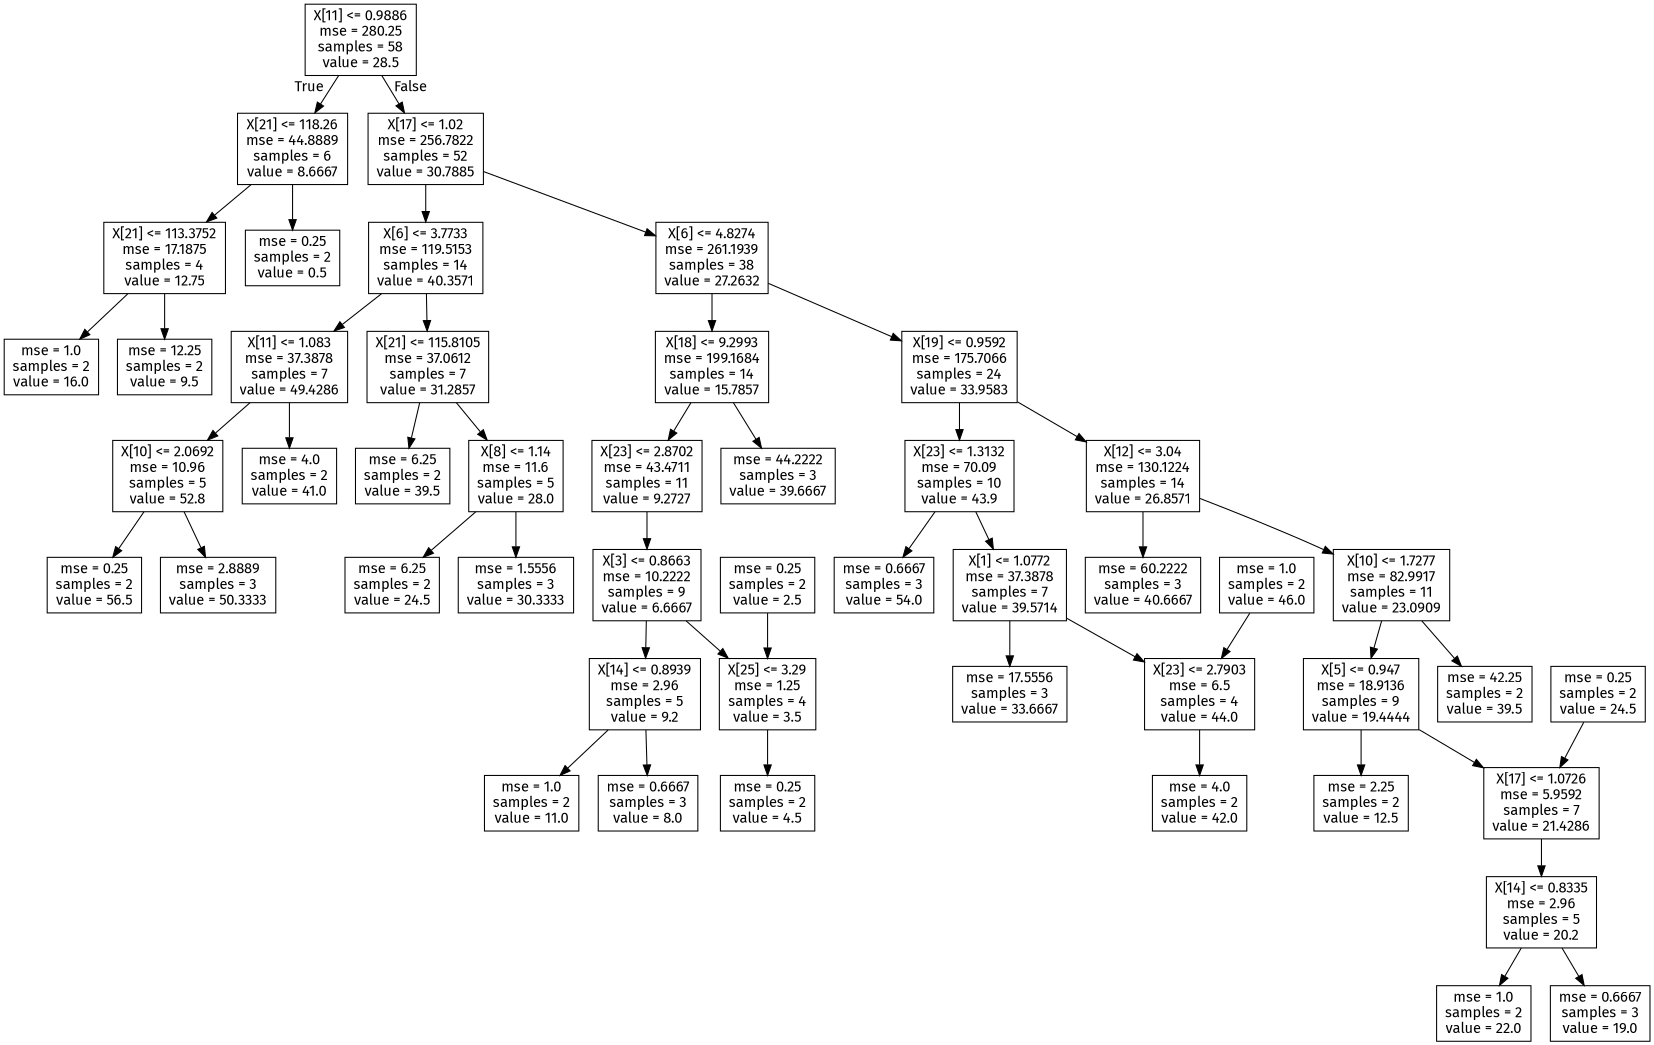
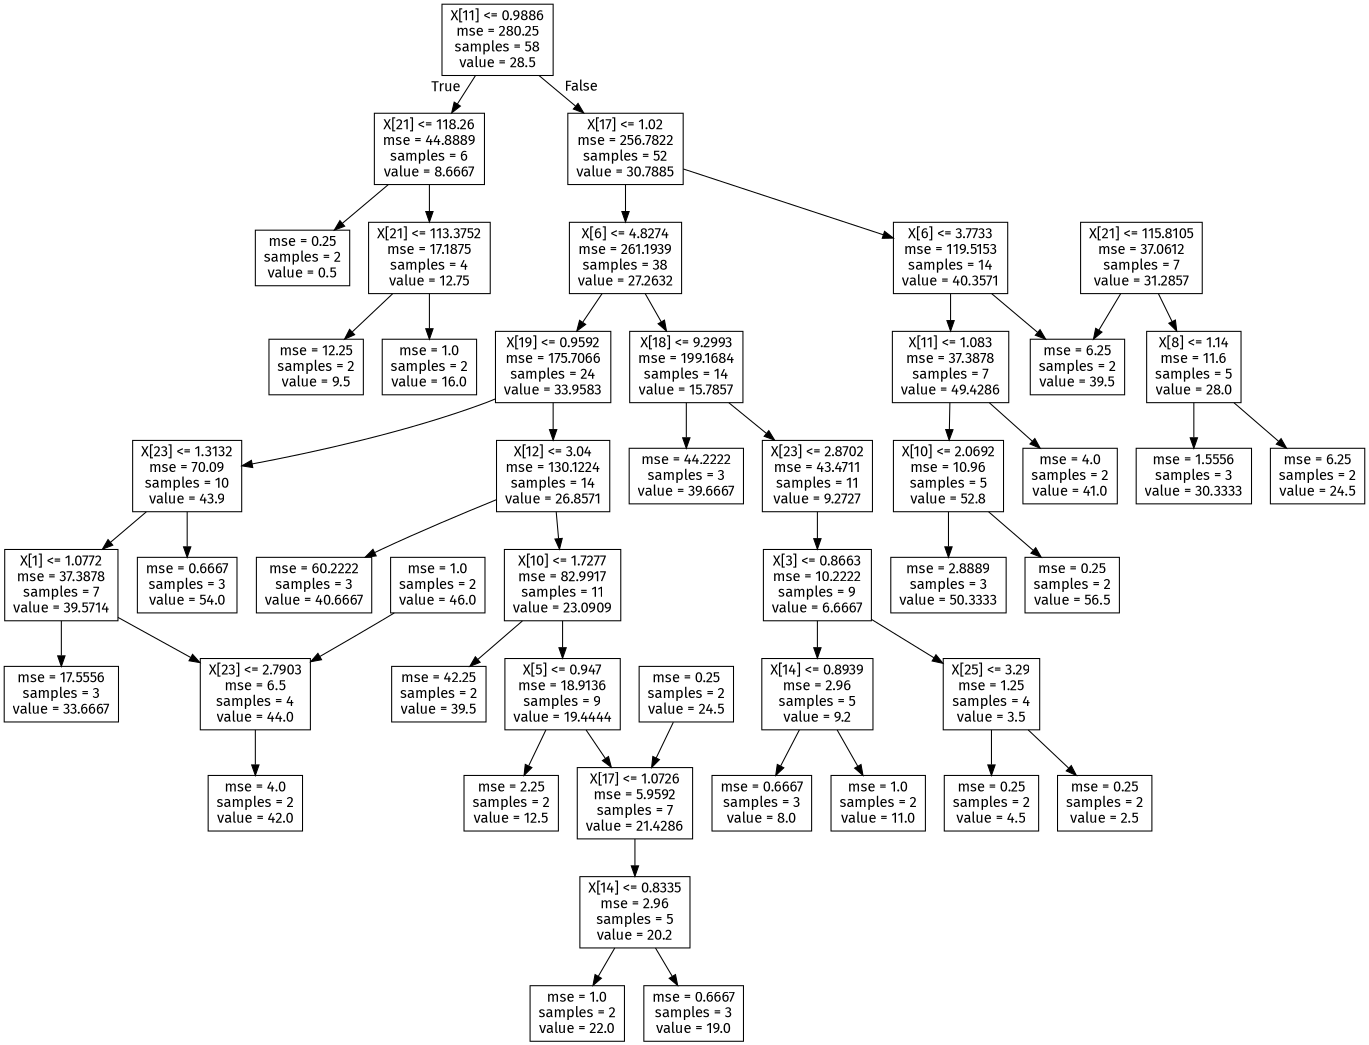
(427, 307) -> (1015, 313)
(768, 630) -> (1048, 749)
